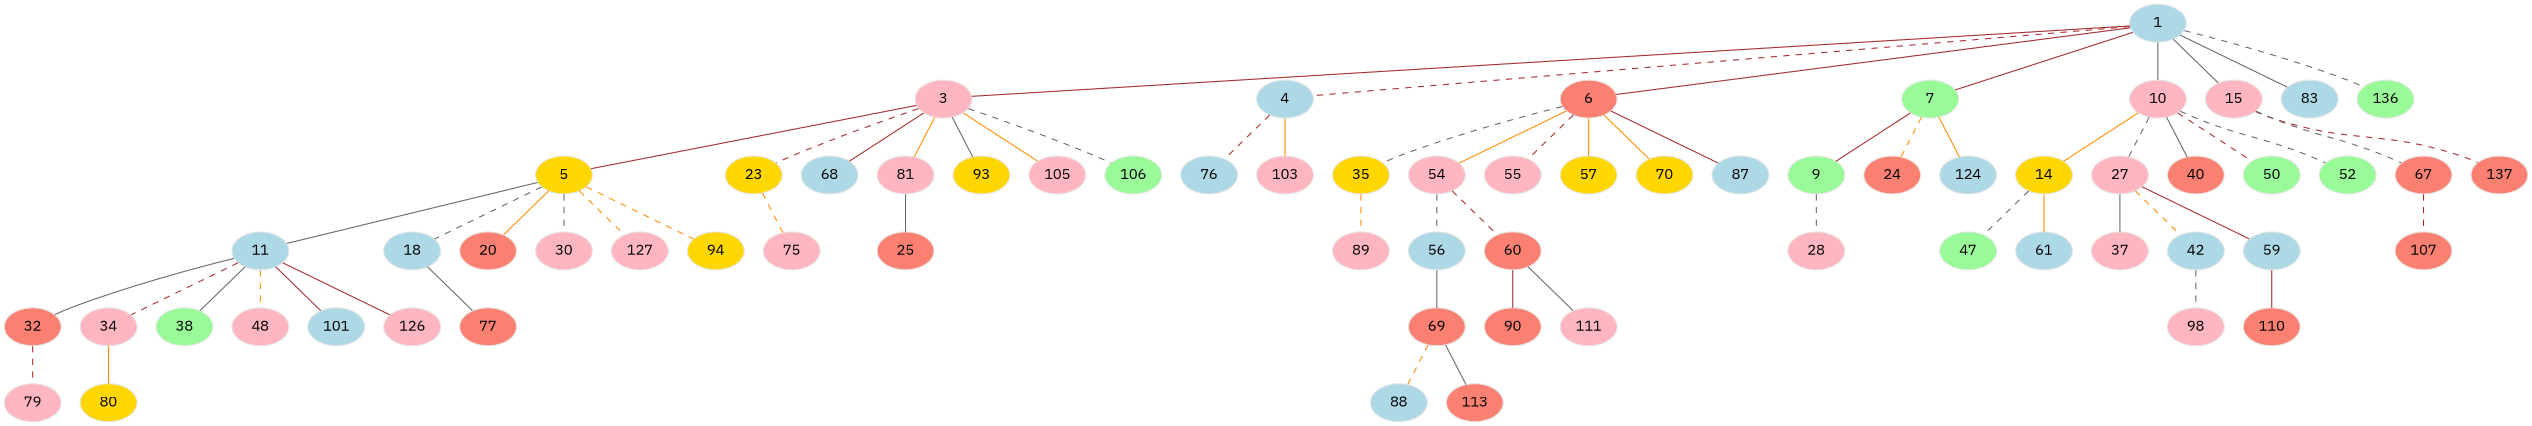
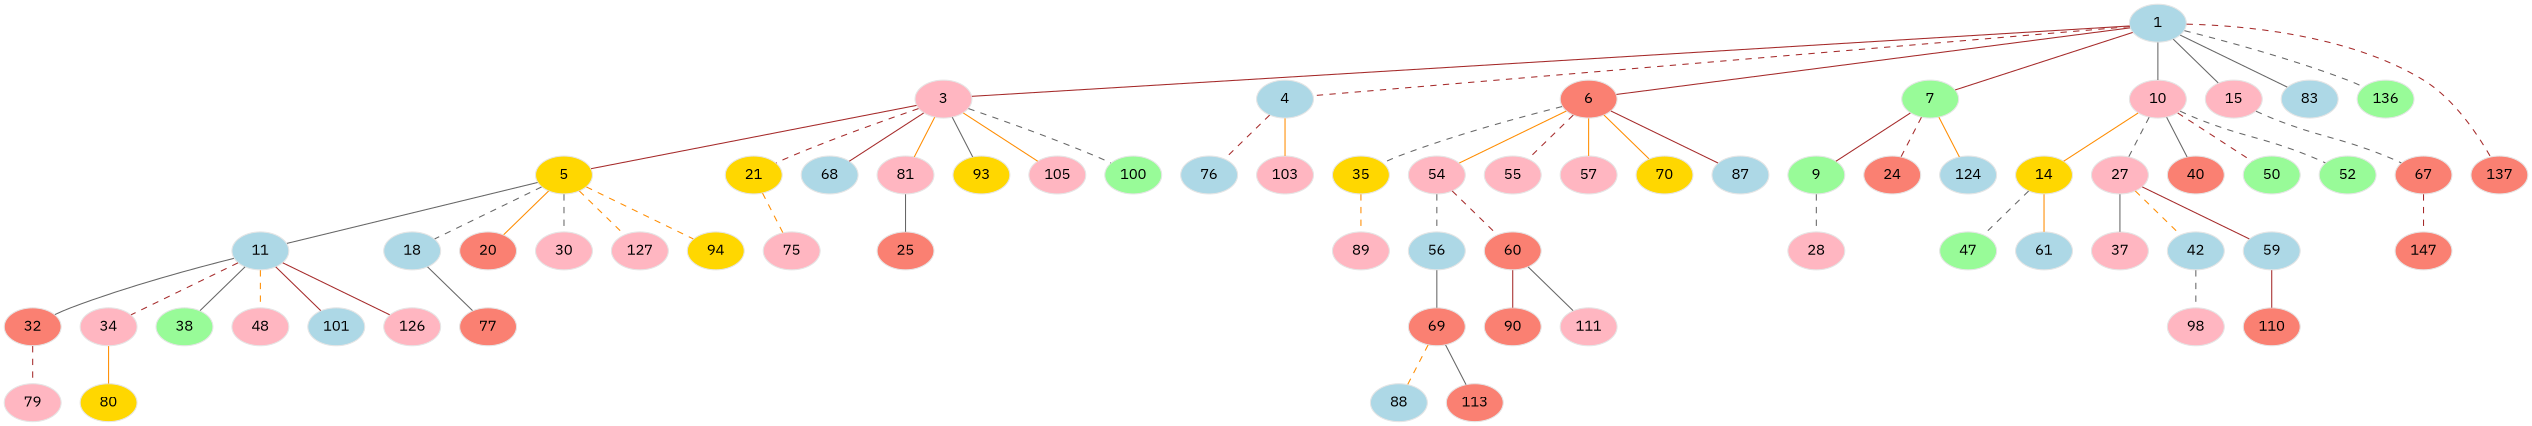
(1911, 137) -> (1911, 137)
(2367, 137) -> (2358, 51)
(754, 175) -> (754, 175)
(1133, 175) -> (1133, 175)
(1589, 175) -> (1589, 175)
(2424, 251) -> (2424, 251)
